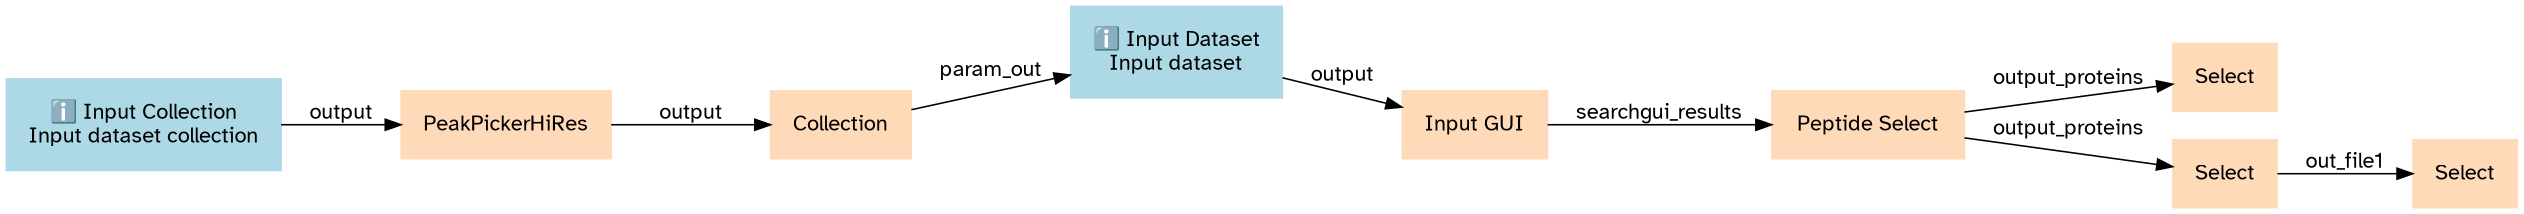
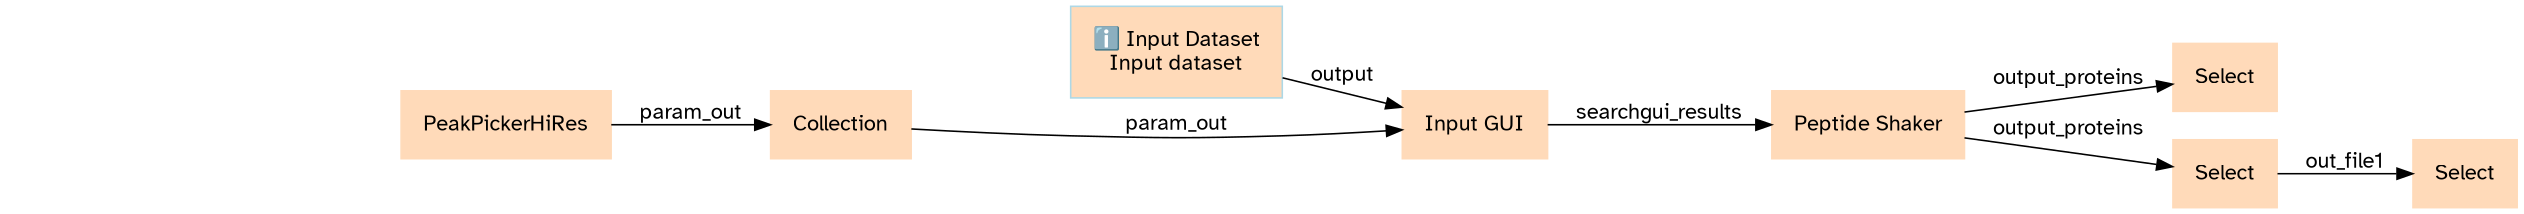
(1176, 52) -> (1176, 52)
(983, 94) -> (1149, 137)
(691, 113) -> (691, 113)
(144, 125) -> none
(1868, 125) -> (1868, 125)
